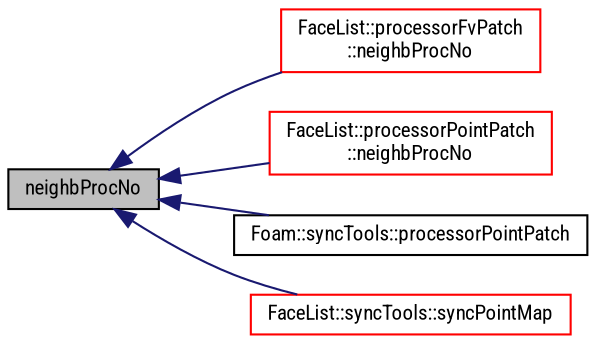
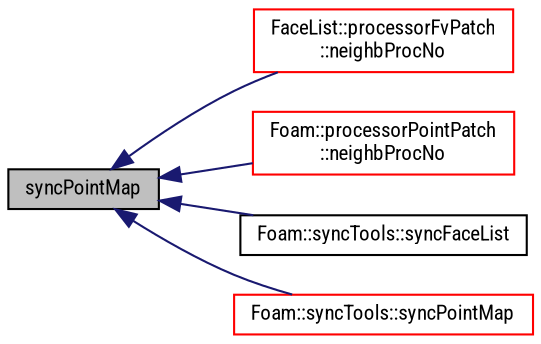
(411, 143) -> (384, 143)
(84, 189) -> (84, 189)
(411, 235) -> (384, 235)
(411, 315) -> (384, 315)
